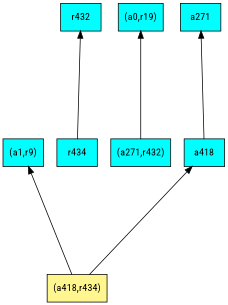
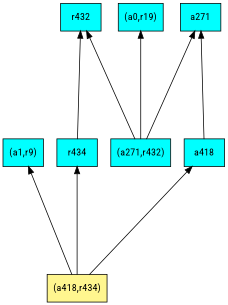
none -> (112, 88)
none -> (169, 88)
none -> (77, 224)
